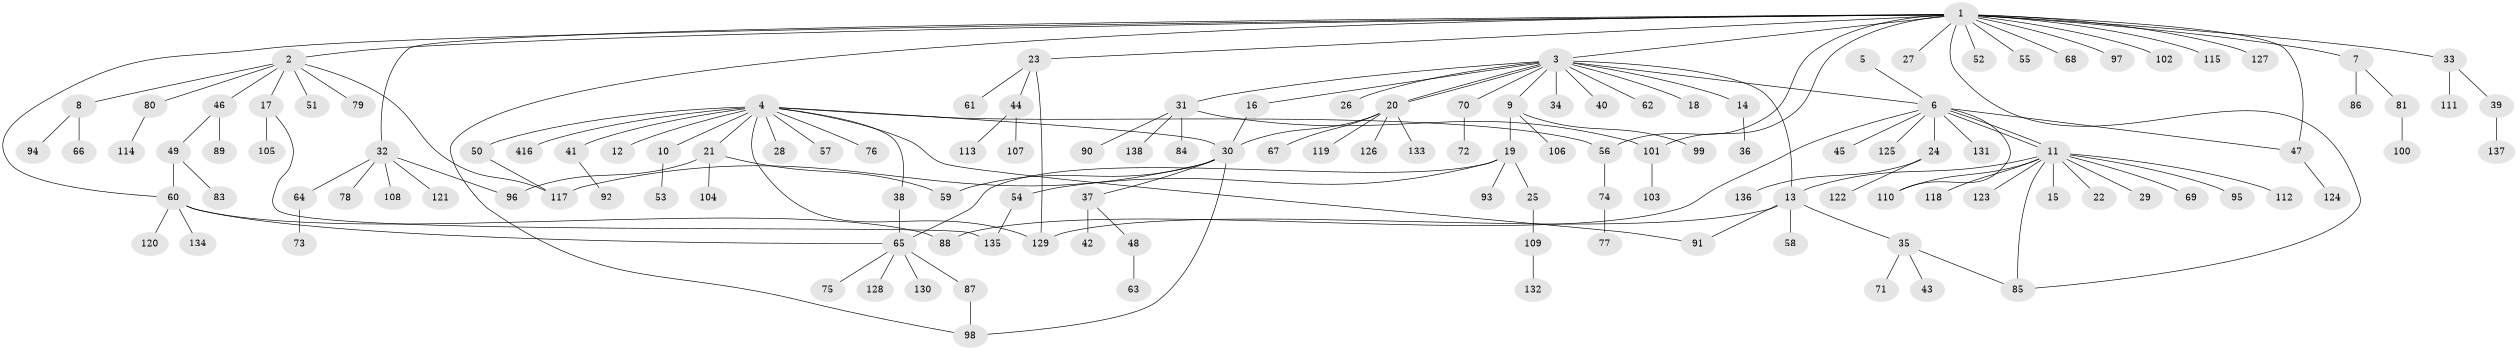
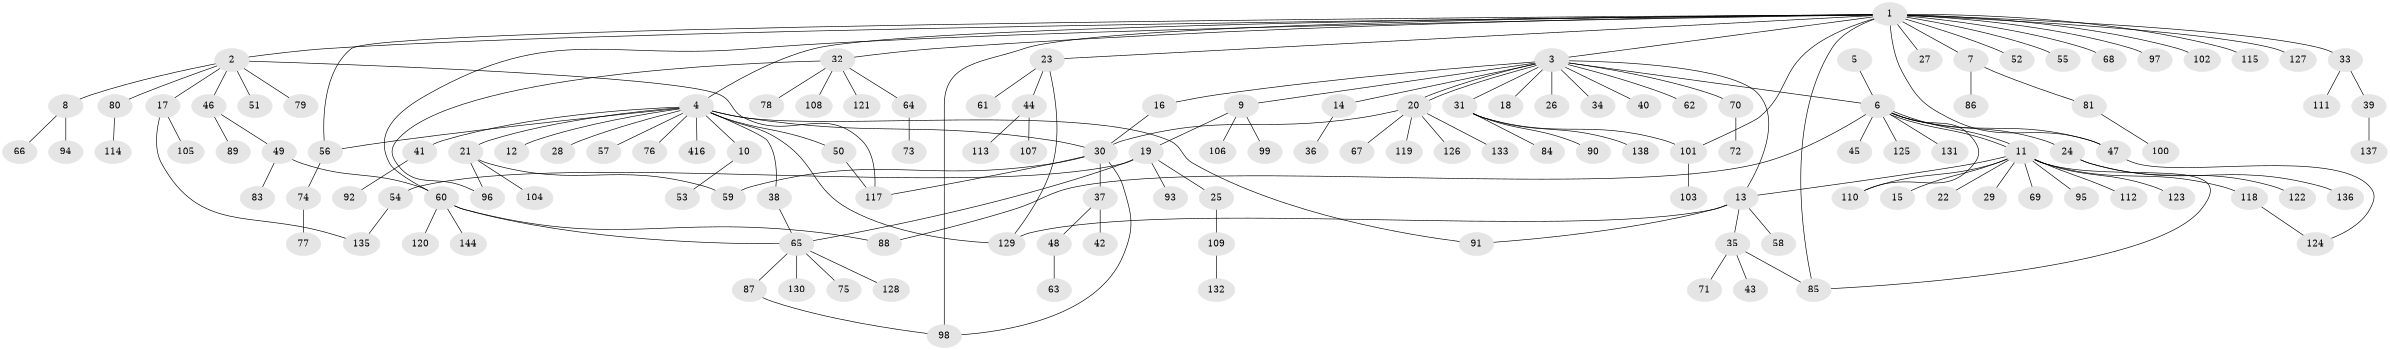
none -> (1284, 24)
none -> (2282, 221)
(198, 244) -> (468, 244)
